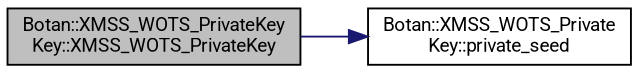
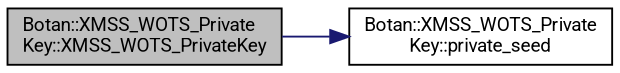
(154, 37) -> (145, 37)
